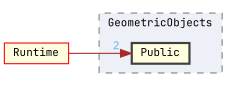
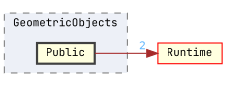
(92, 53) -> (121, 53)
